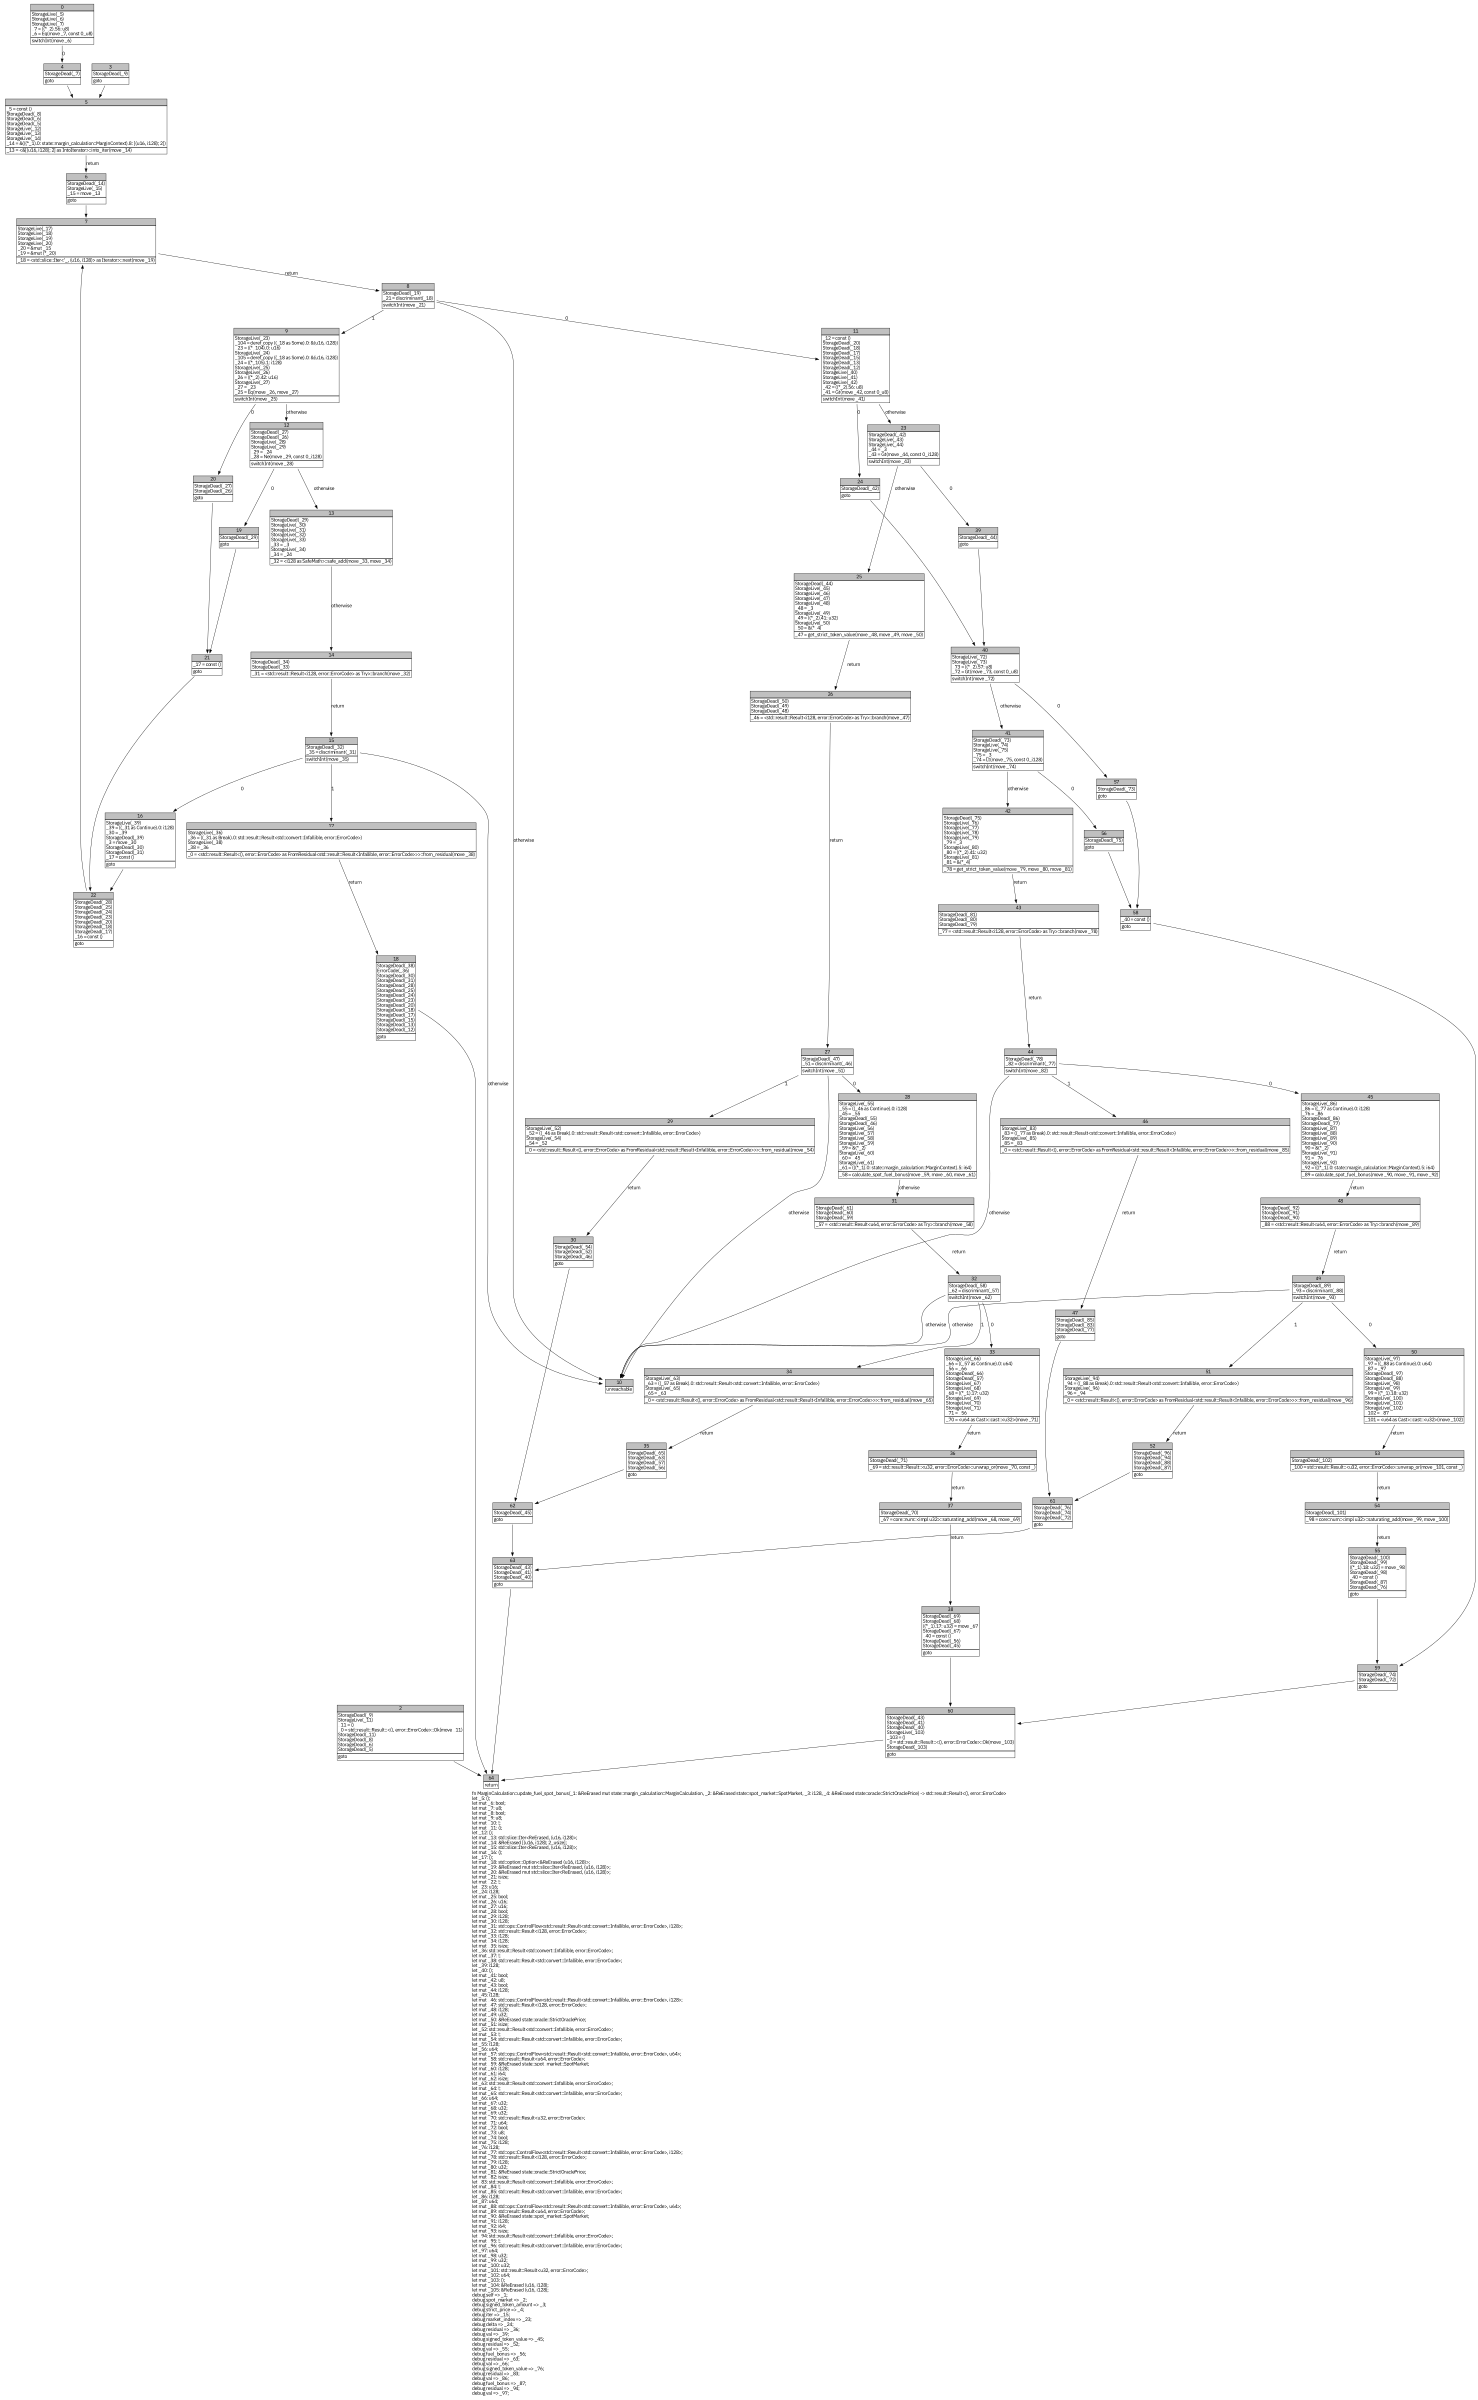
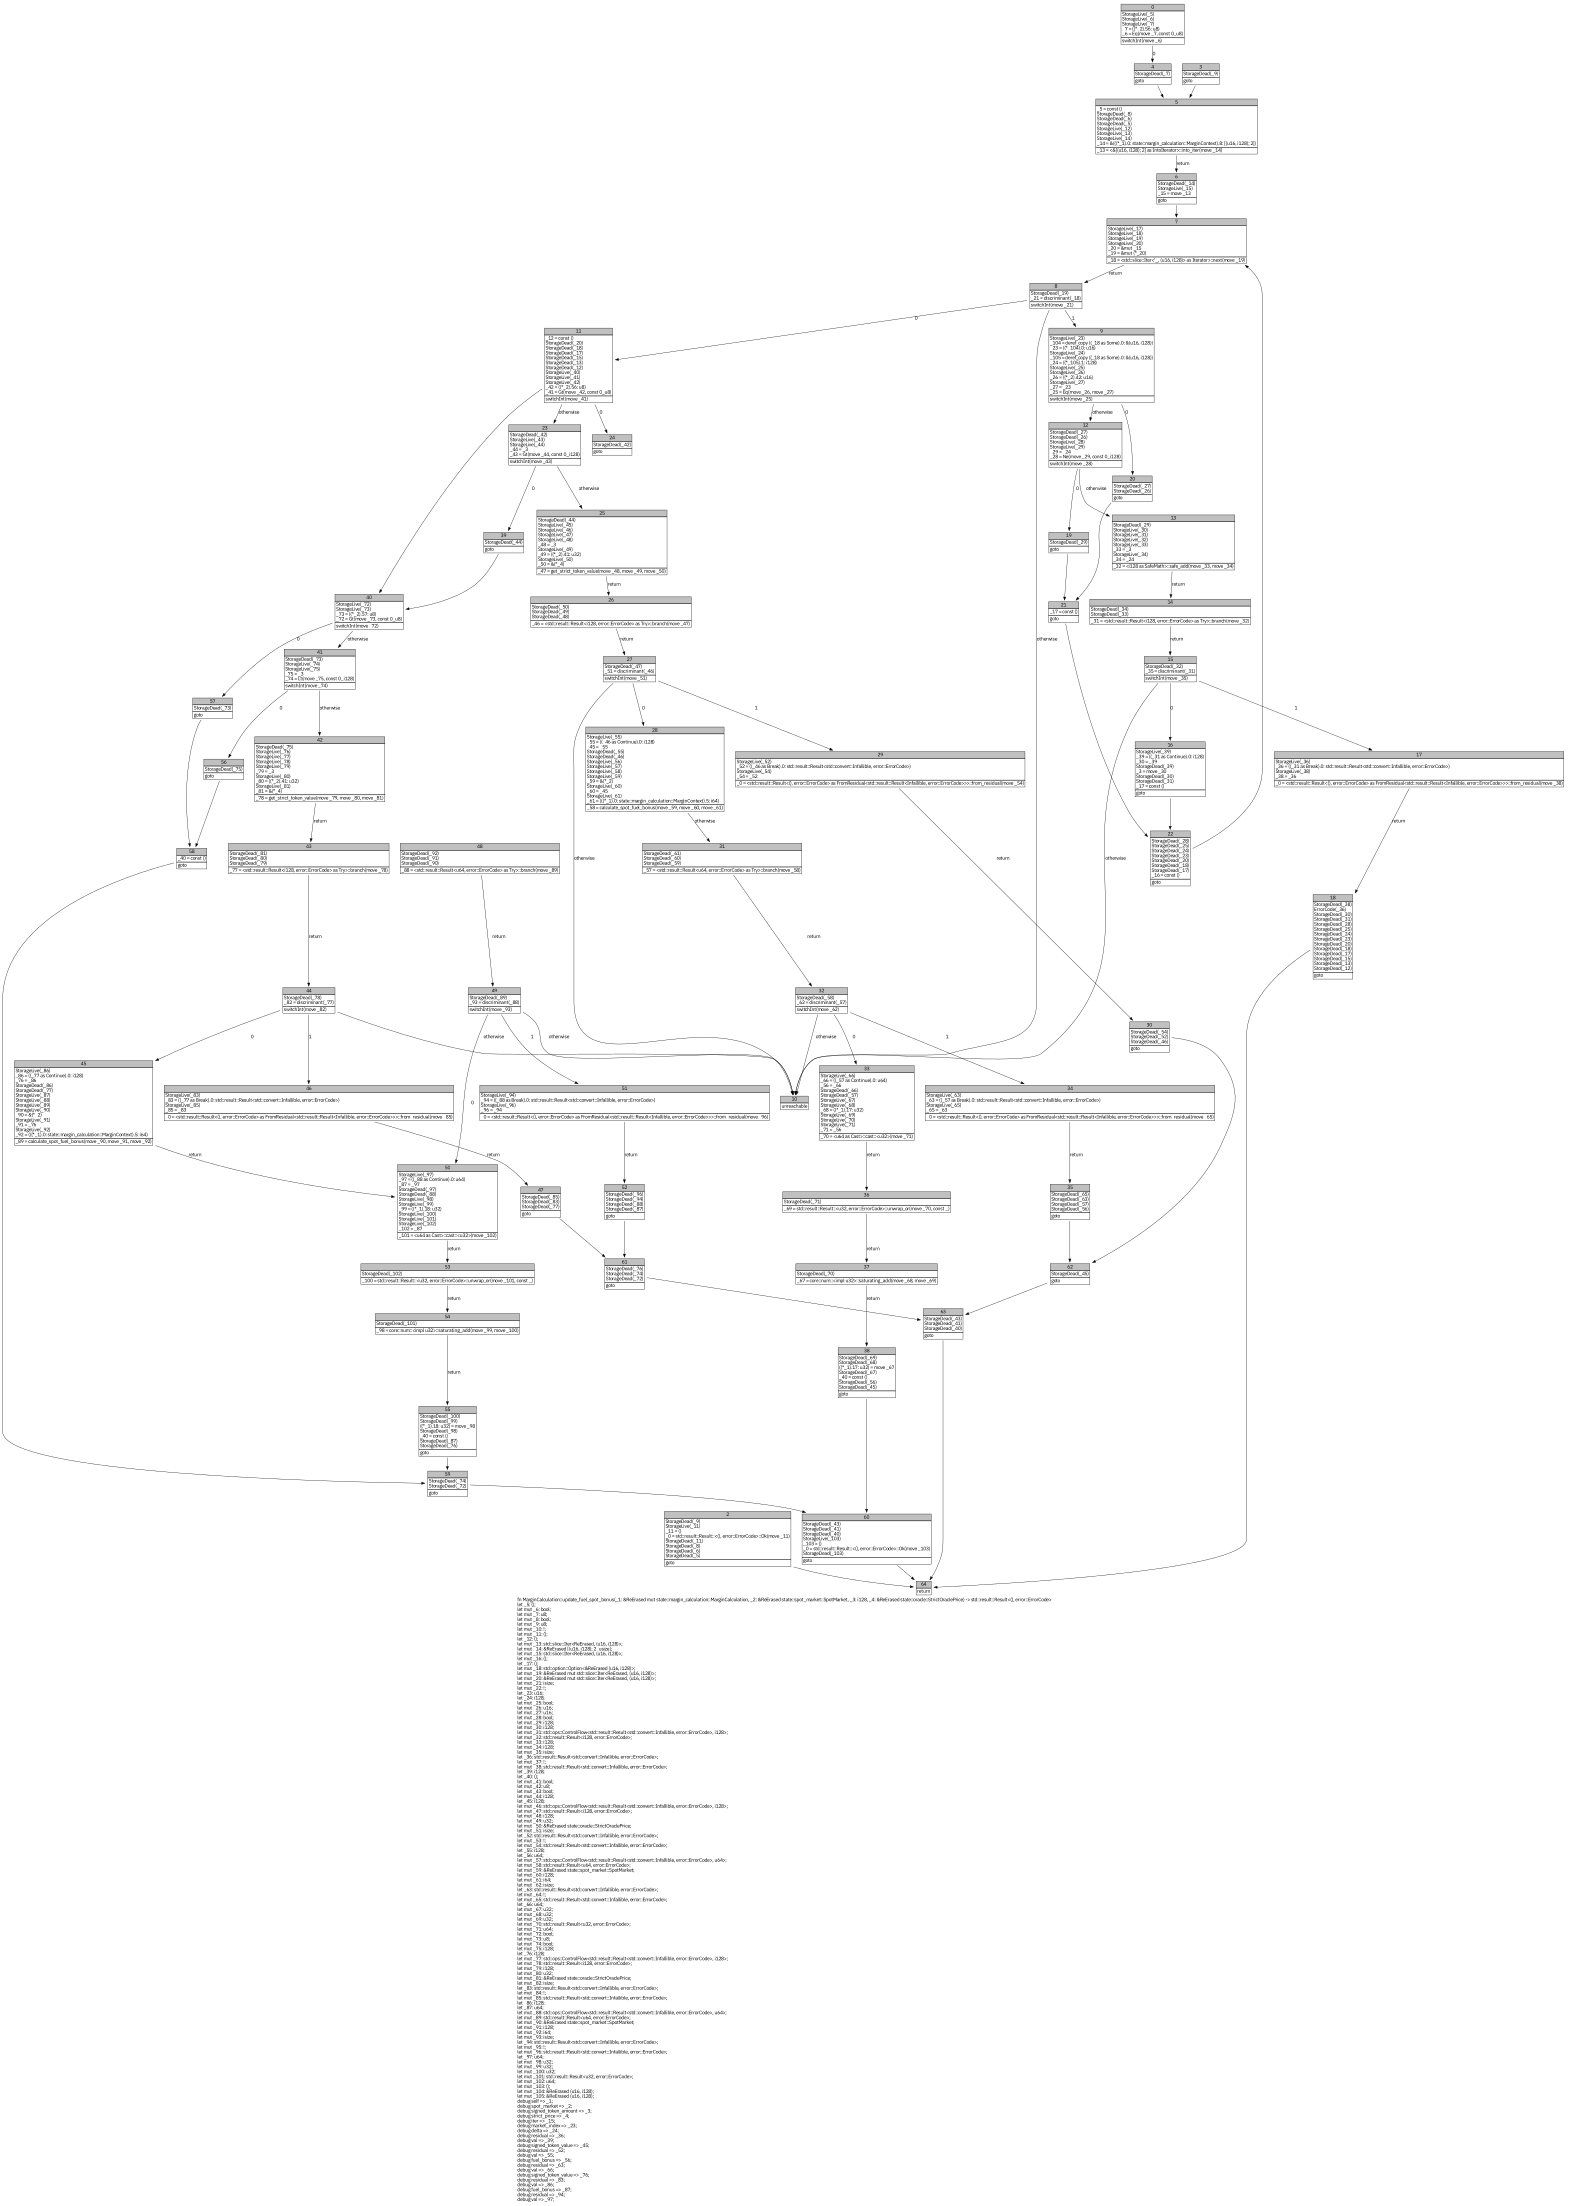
(927, 568) -> (452, 482)
(342, 606) -> (1178, 585)
(1351, 1186) -> (272, 1178)
